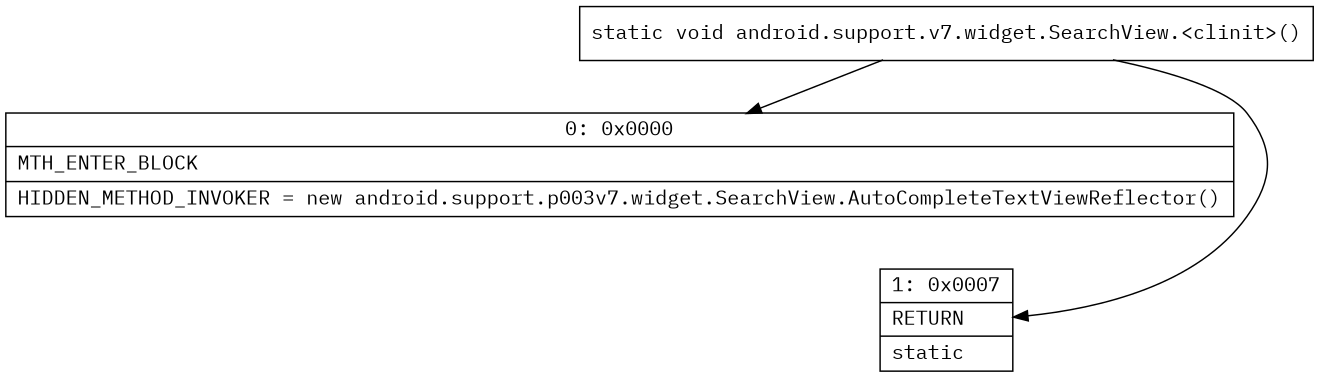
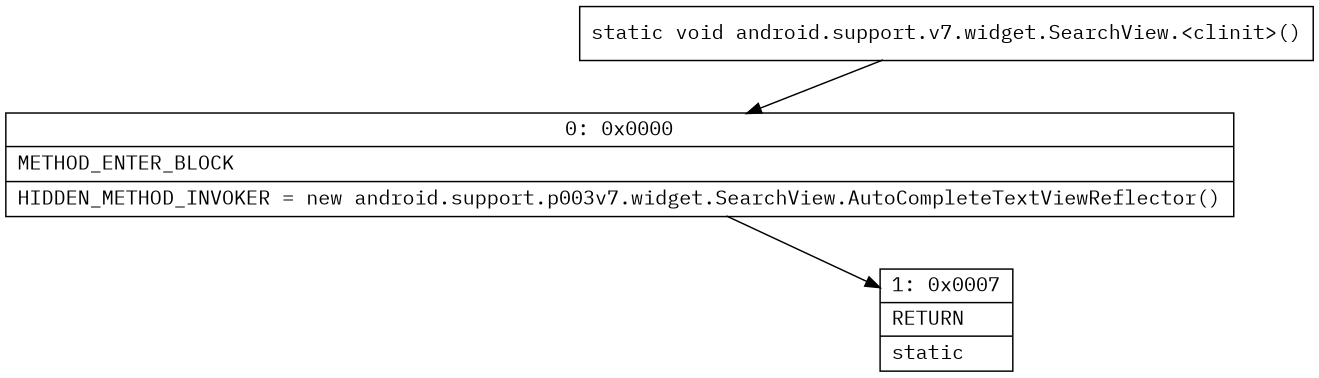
(108, 163) -> (126, 163)
(1250, 211) -> (797, 249)
